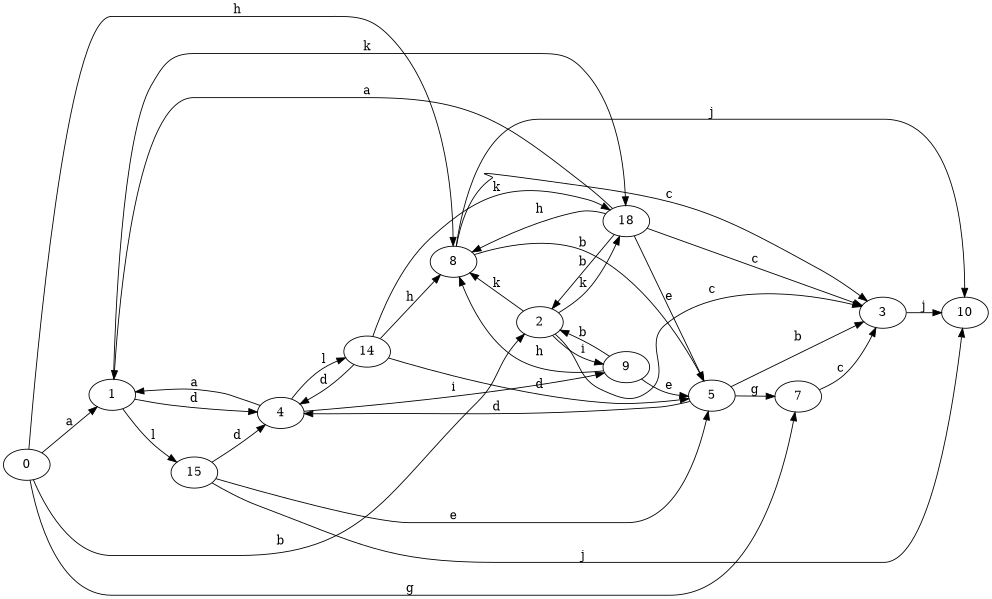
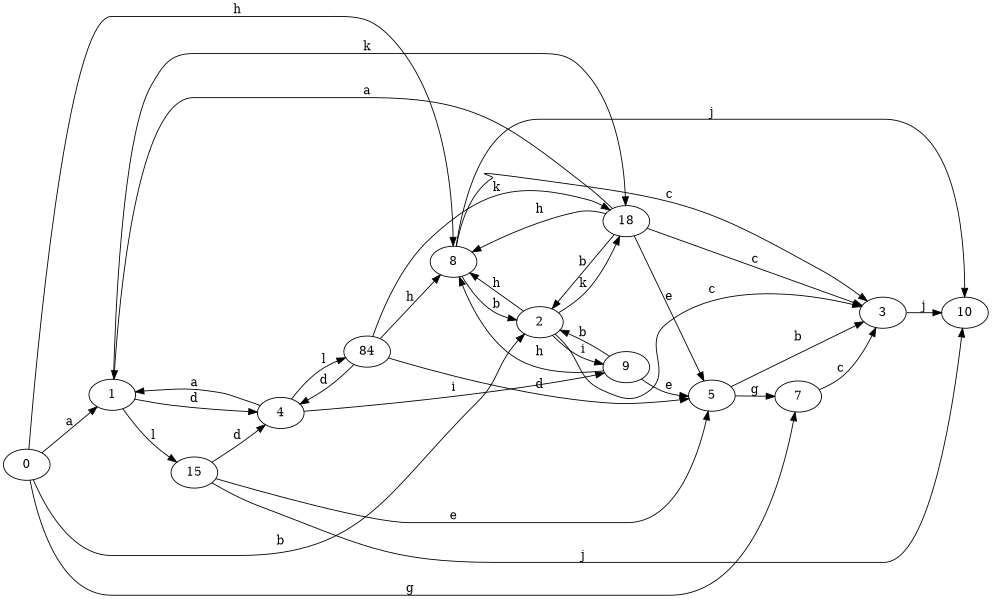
(616, 270) -> (481, 302)
(497, 284) -> (497, 284)
(367, 352) -> (367, 352)
(502, 414) -> none
